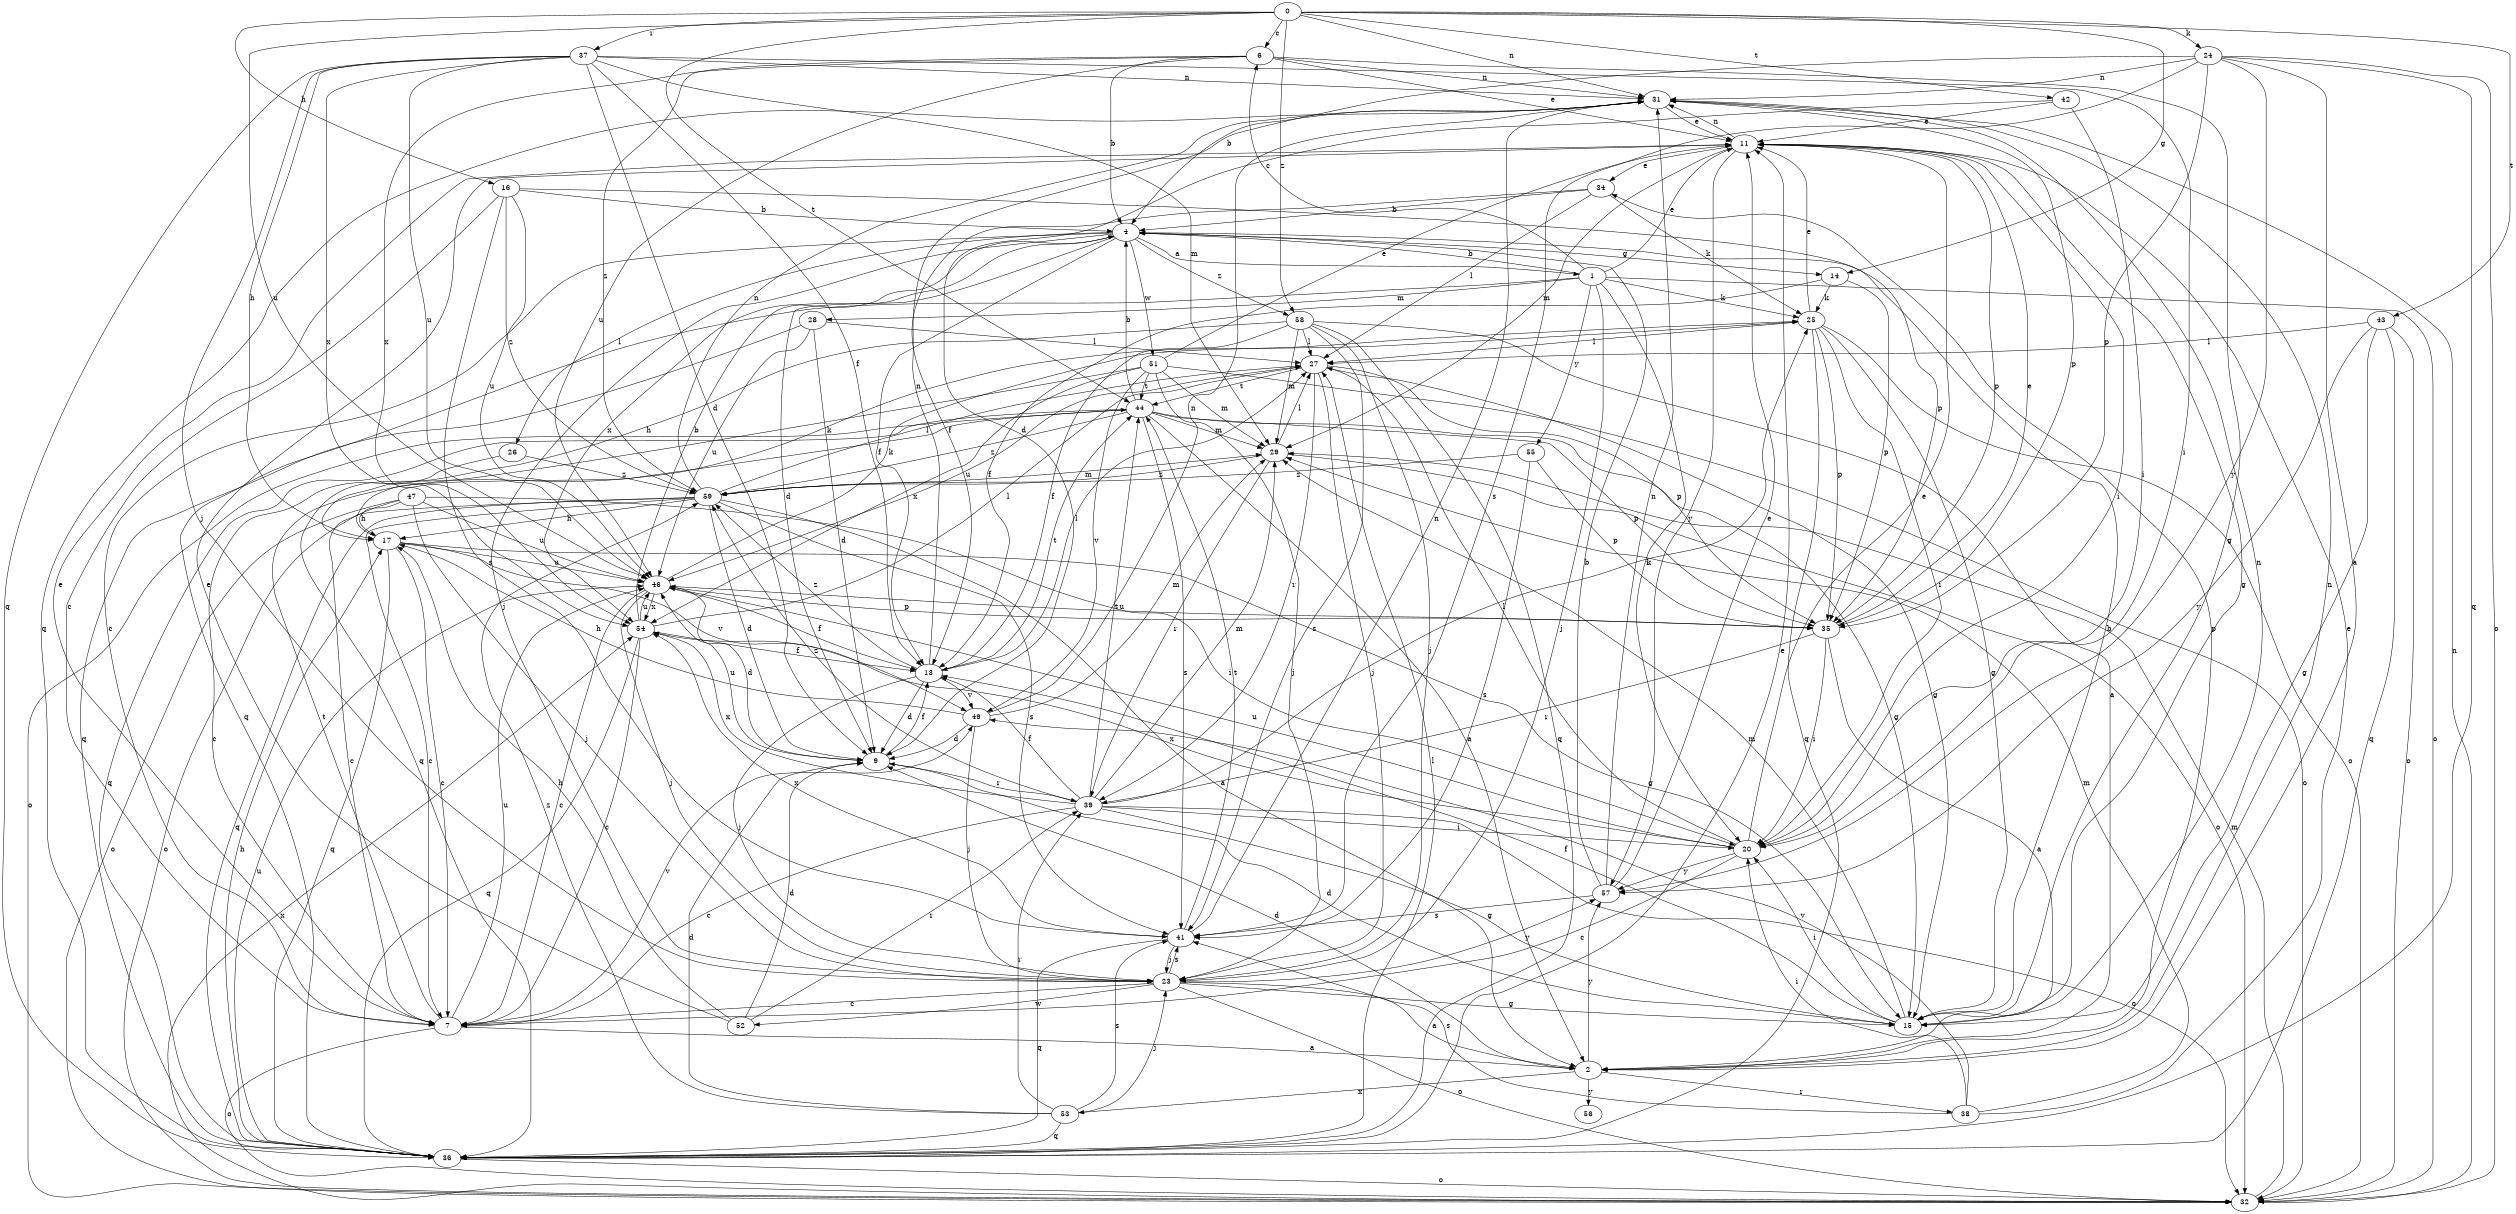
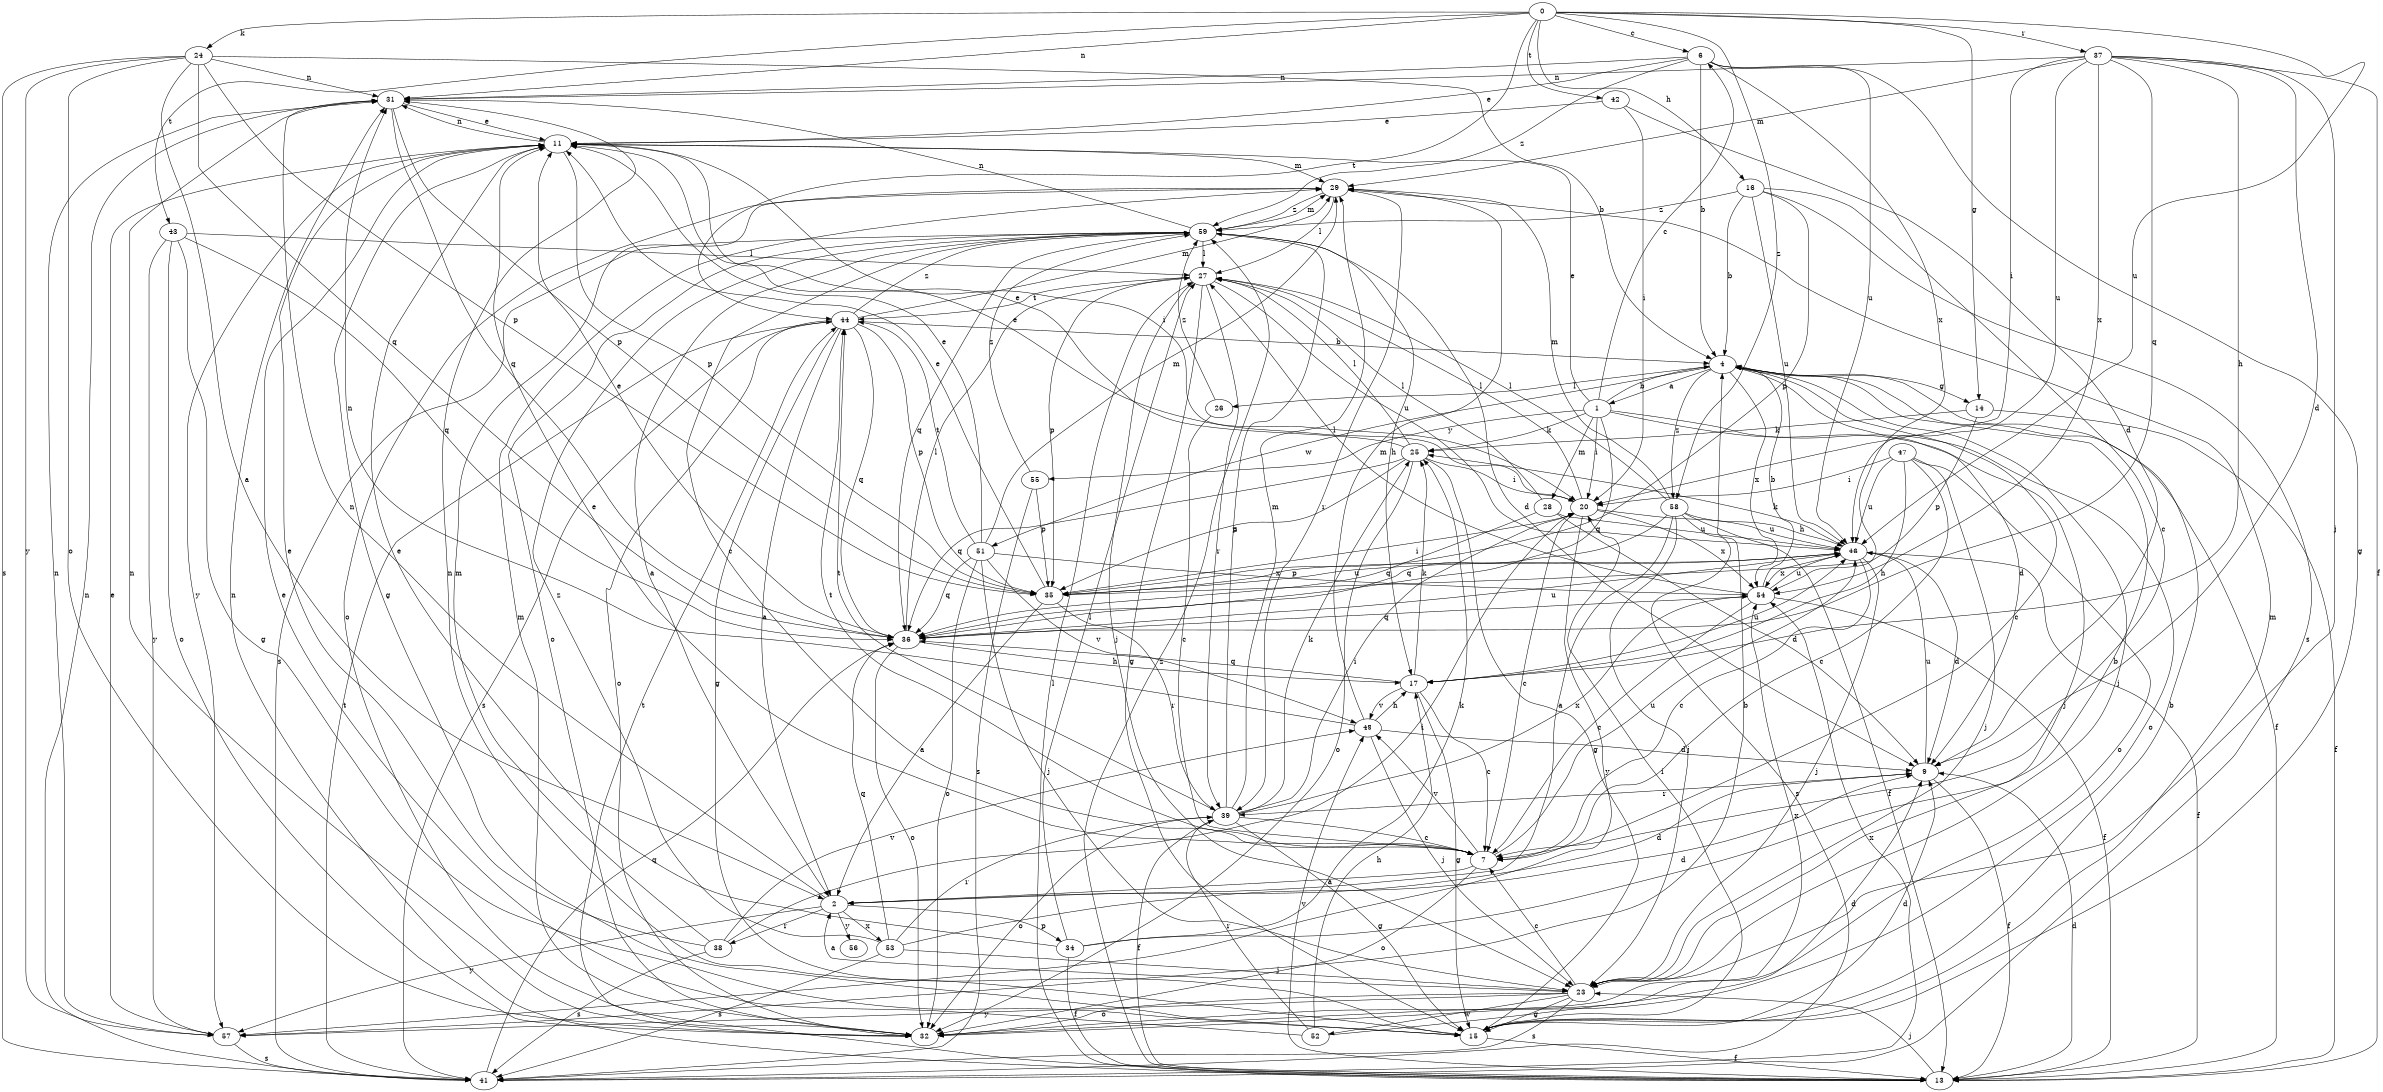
(1671, 156) -> (493, 700)
(765, 377) -> (1762, 523)
(1169, 956) -> none
